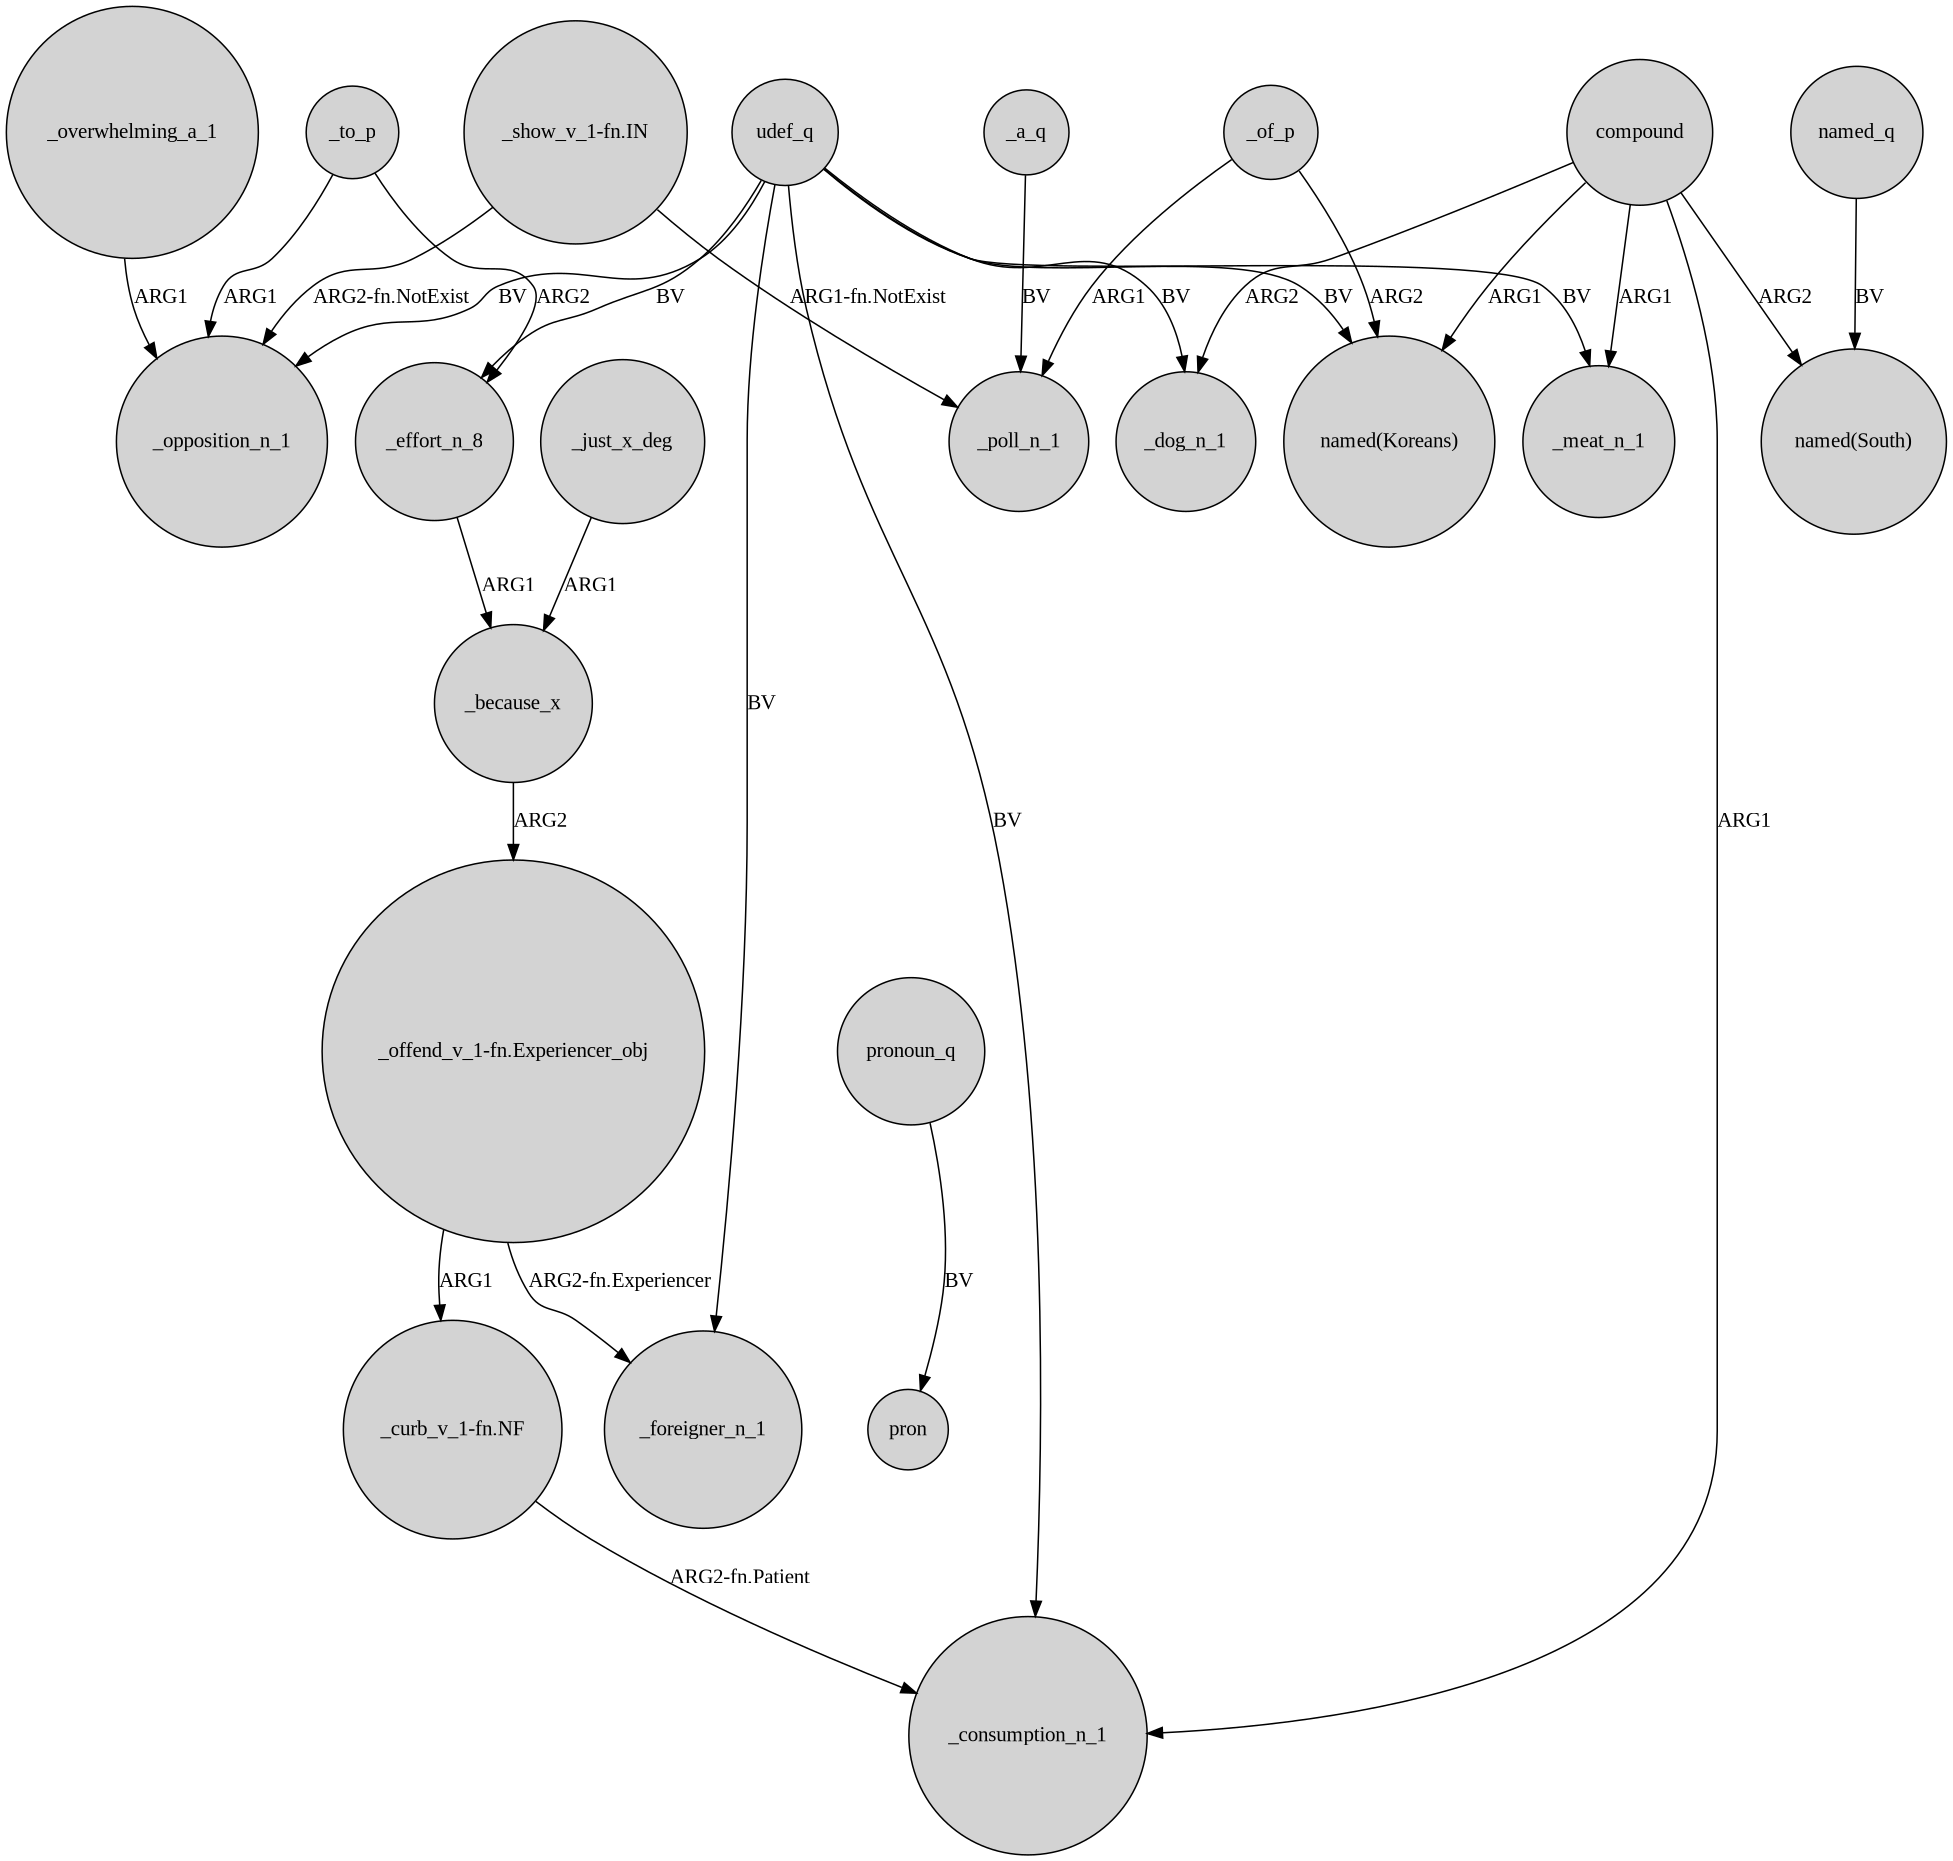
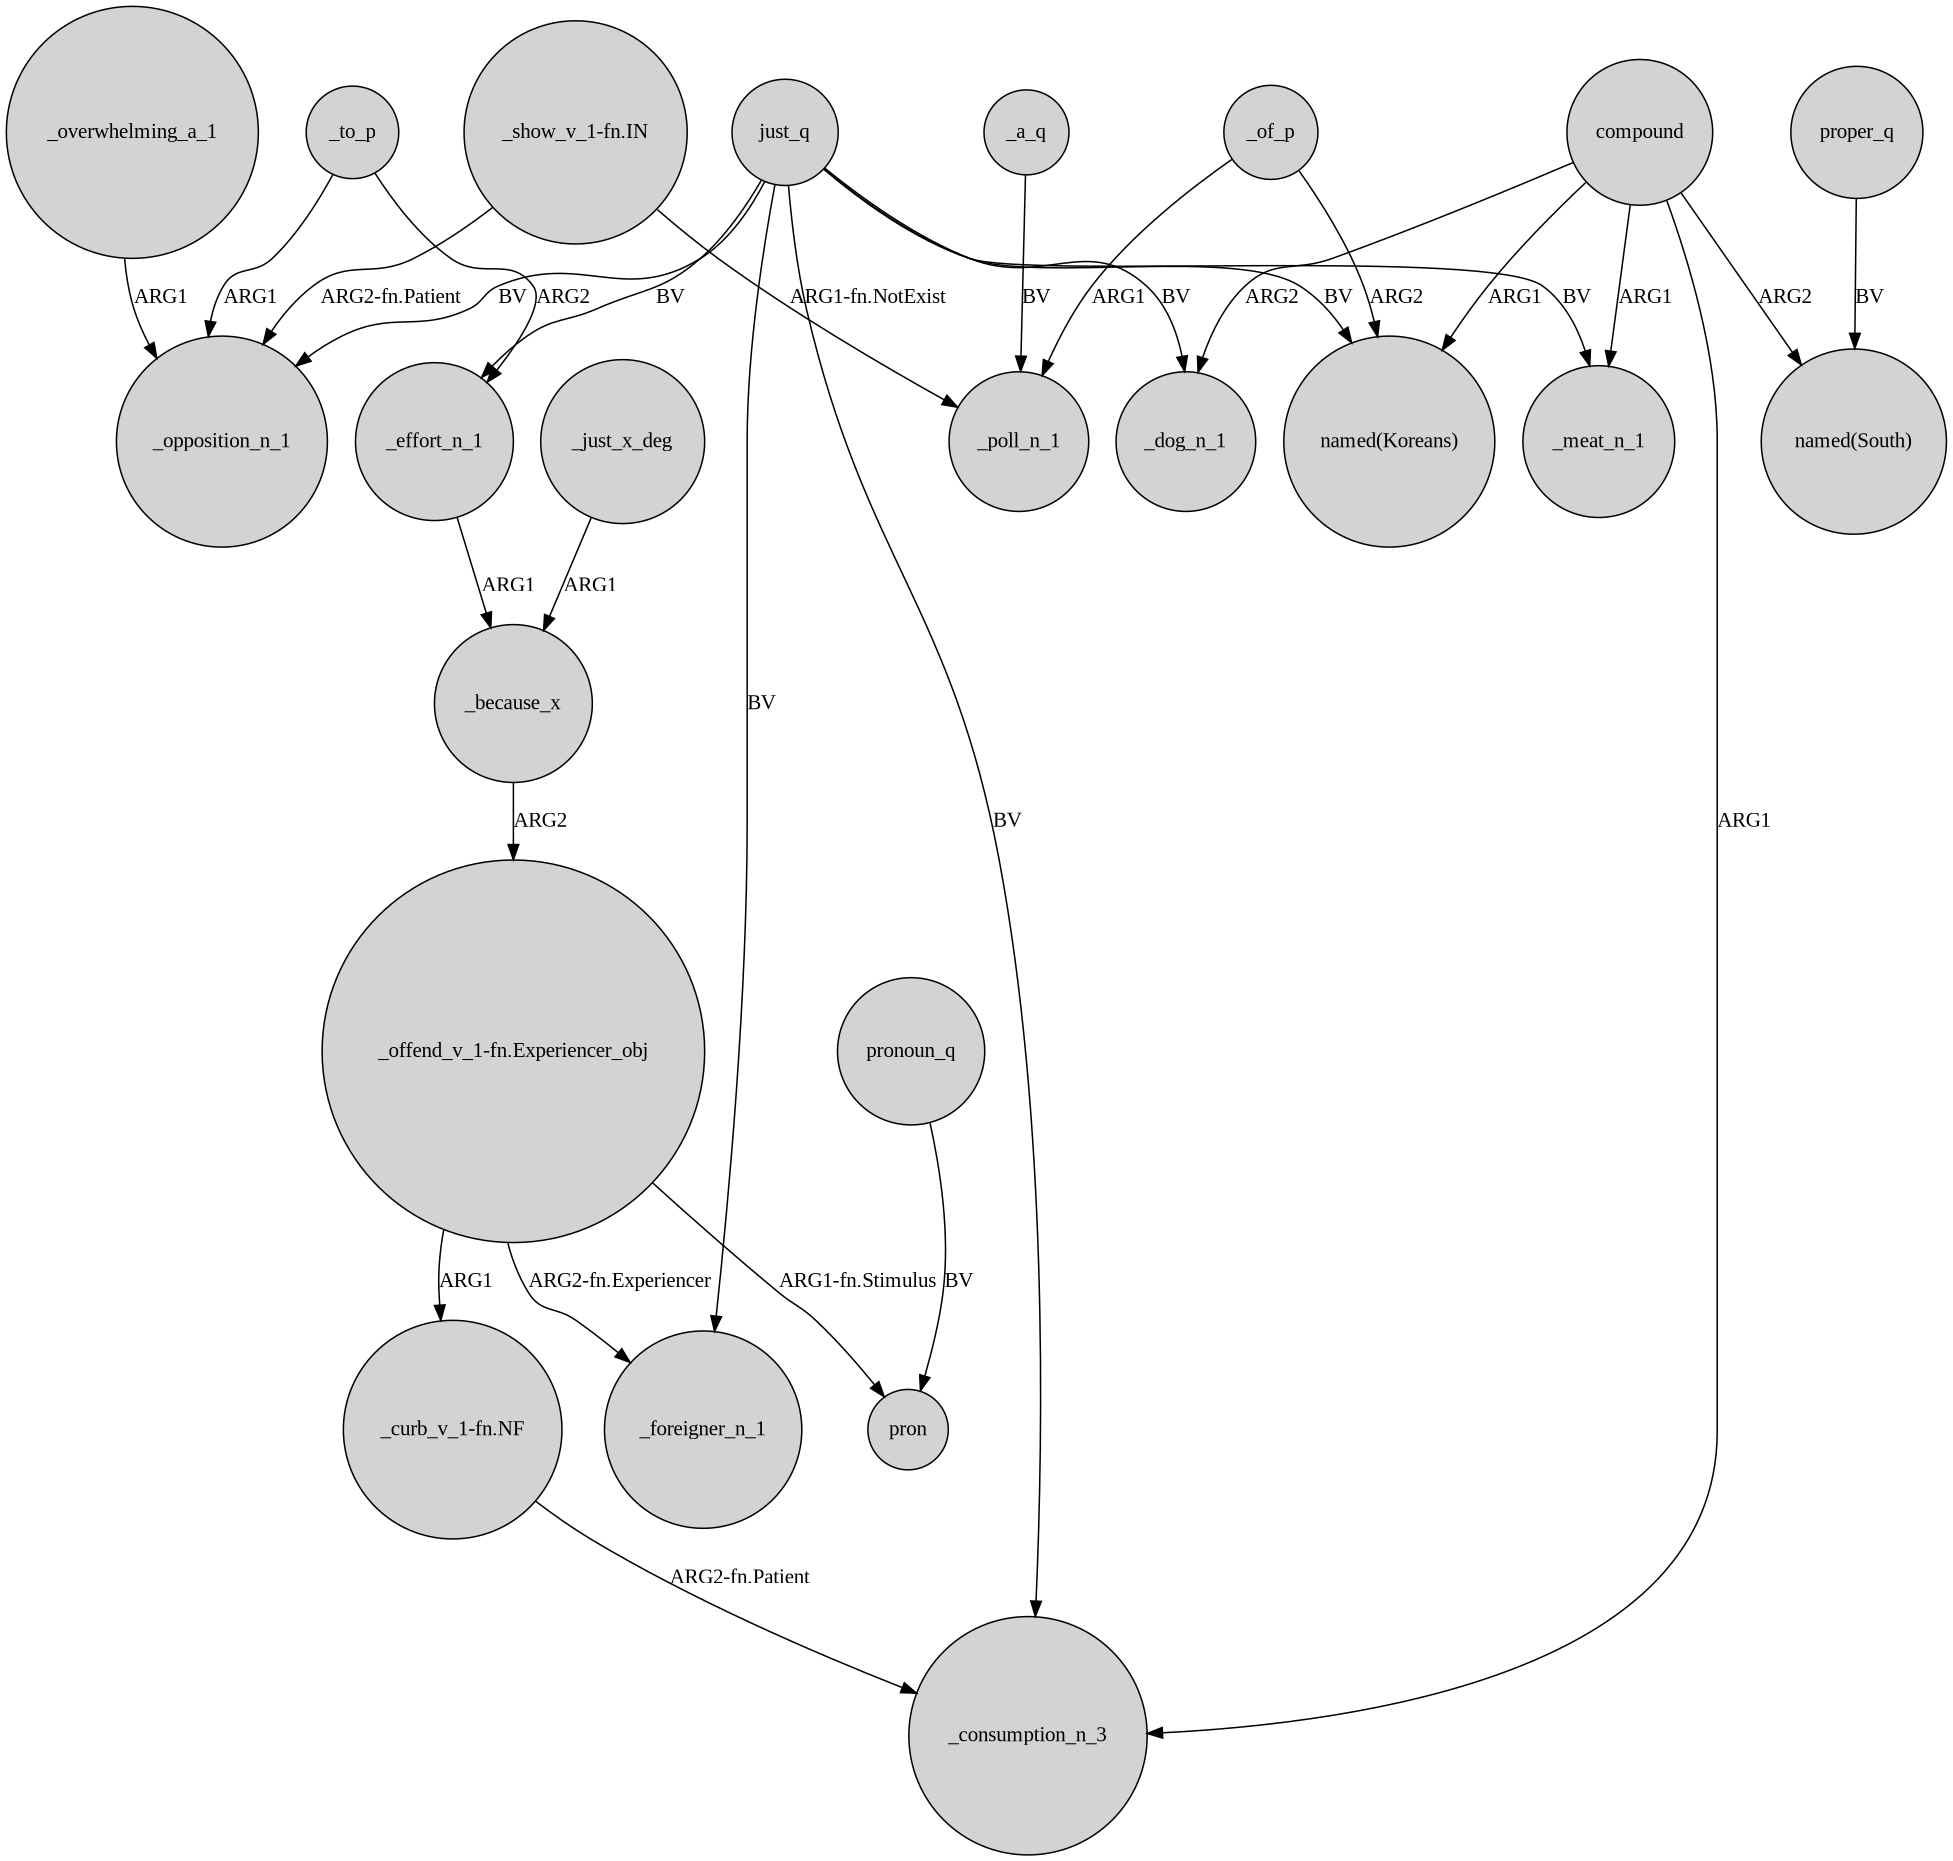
(785, 132) -> (785, 132)
(1857, 132) -> (1857, 132)
(391, 297) -> (391, 297)
(434, 442) -> (434, 442)
none -> (766, 1282)
(1028, 1736) -> (1028, 1736)
